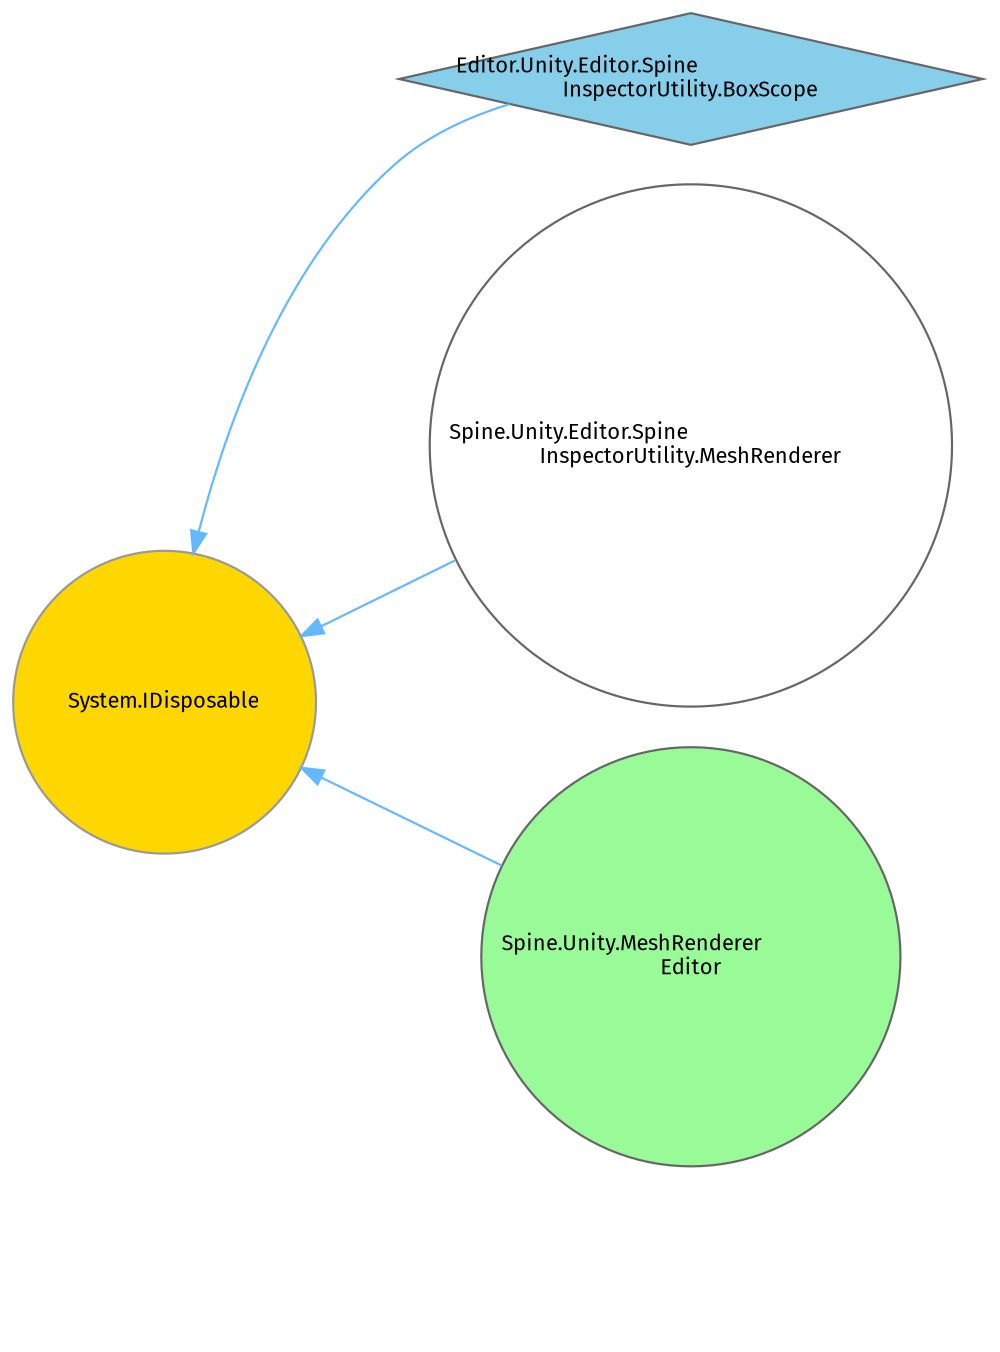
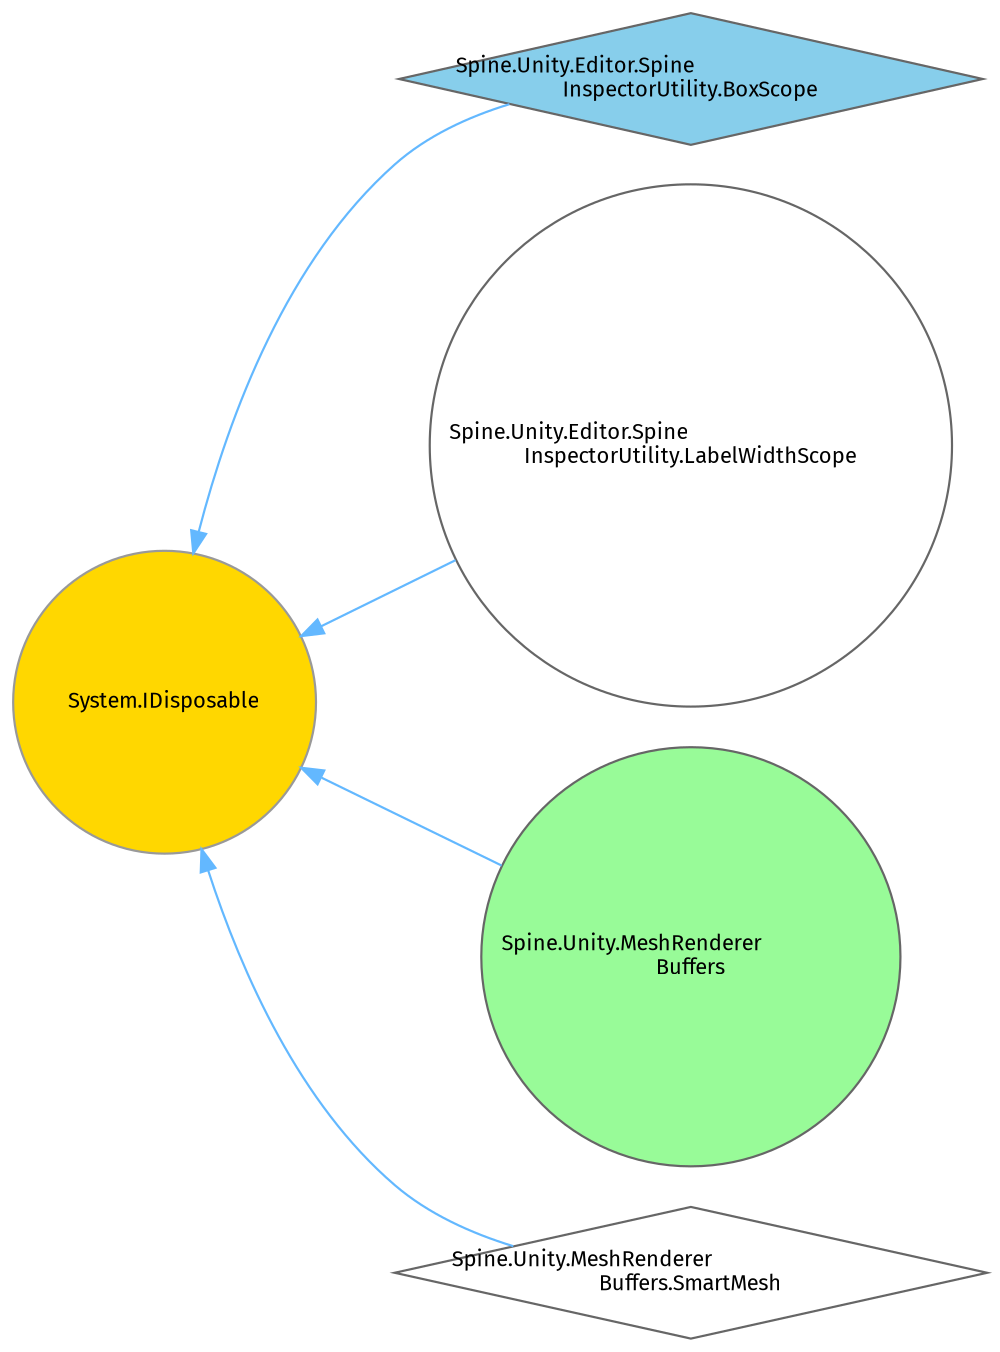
(691, 79) -> (691, 79)
(691, 445) -> (691, 445)
(691, 957) -> (691, 957)
none -> (691, 1273)
